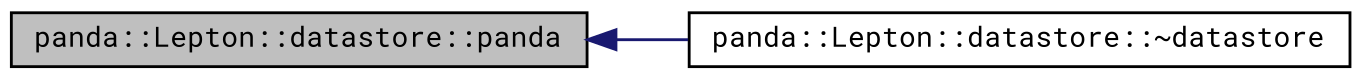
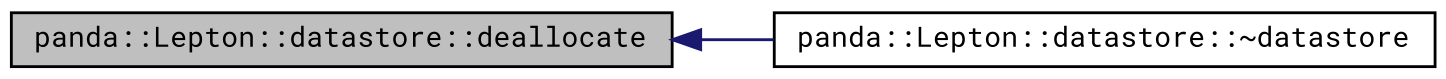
(299, 40) -> (342, 40)
